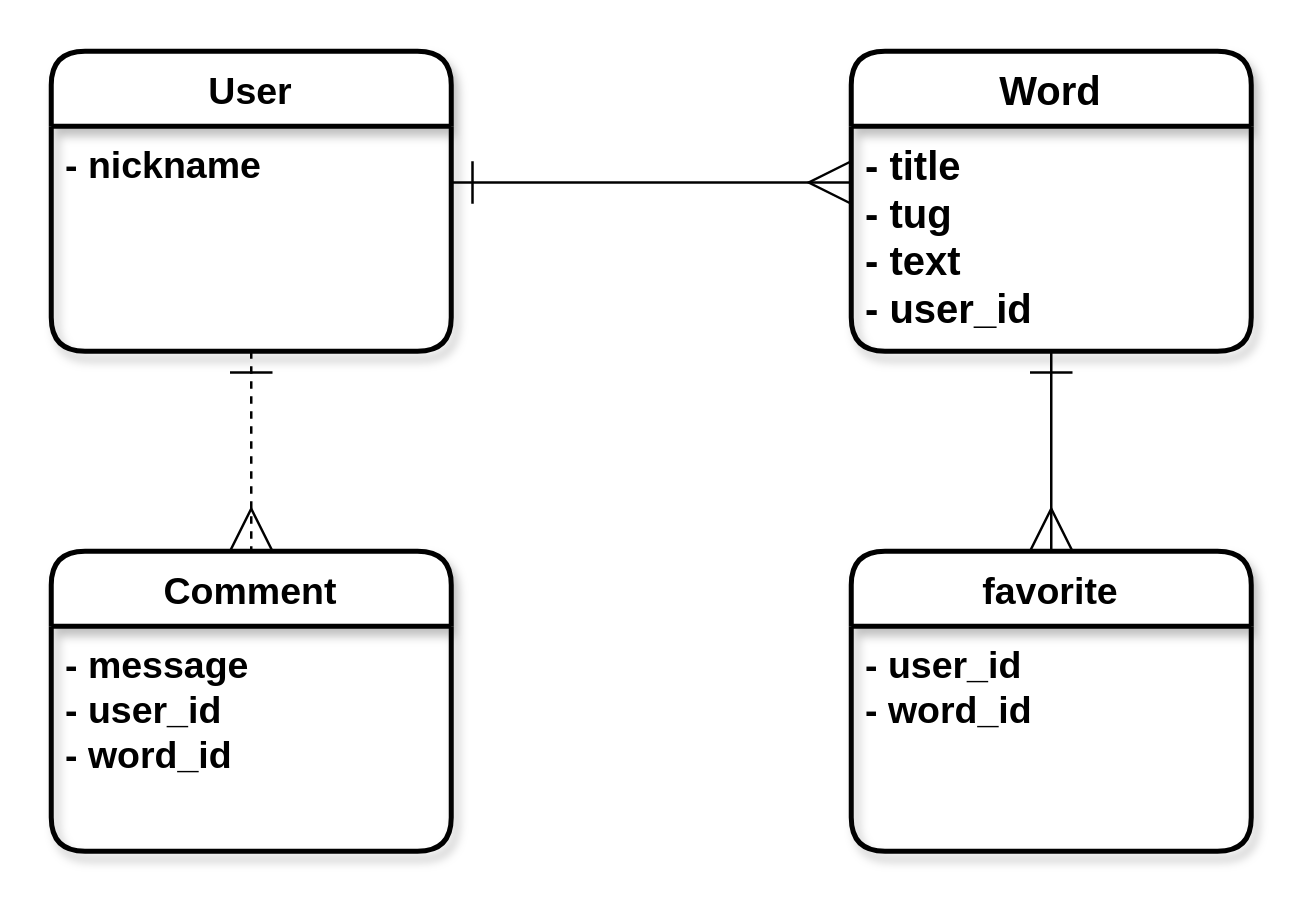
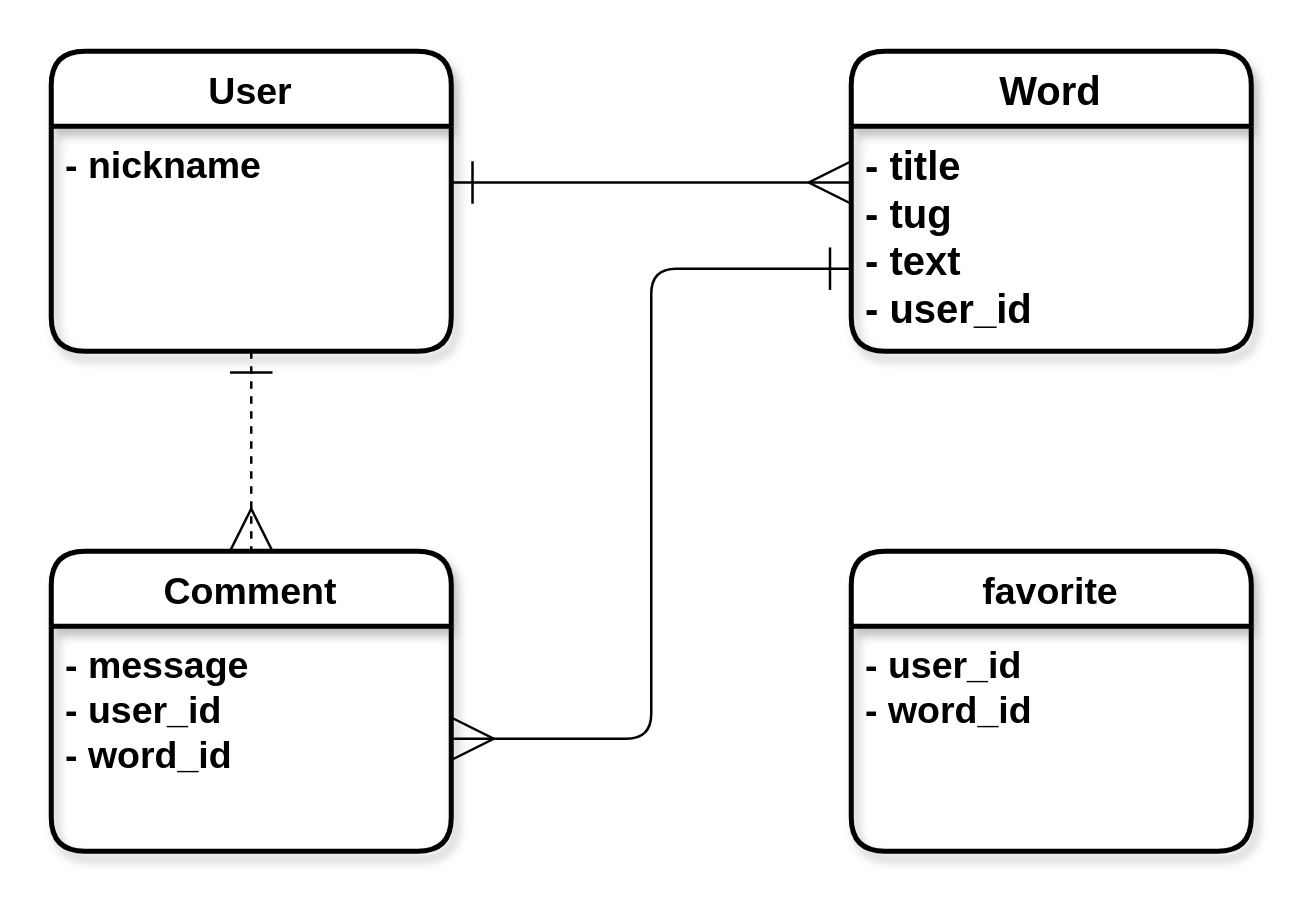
(1051, 453) -> none
none -> (651, 504)
